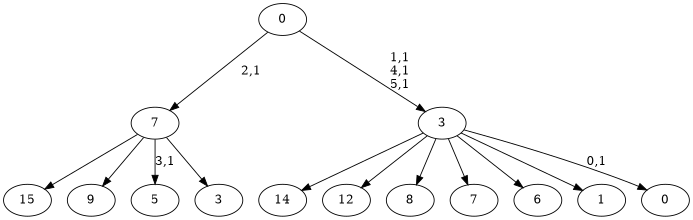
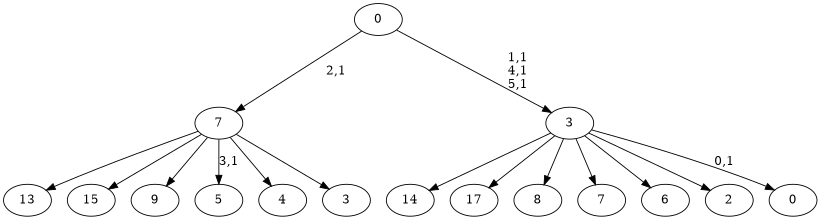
none -> (27, 200)
none -> (283, 200)
(346, 200) -> (474, 200)
(602, 200) -> (729, 200)
